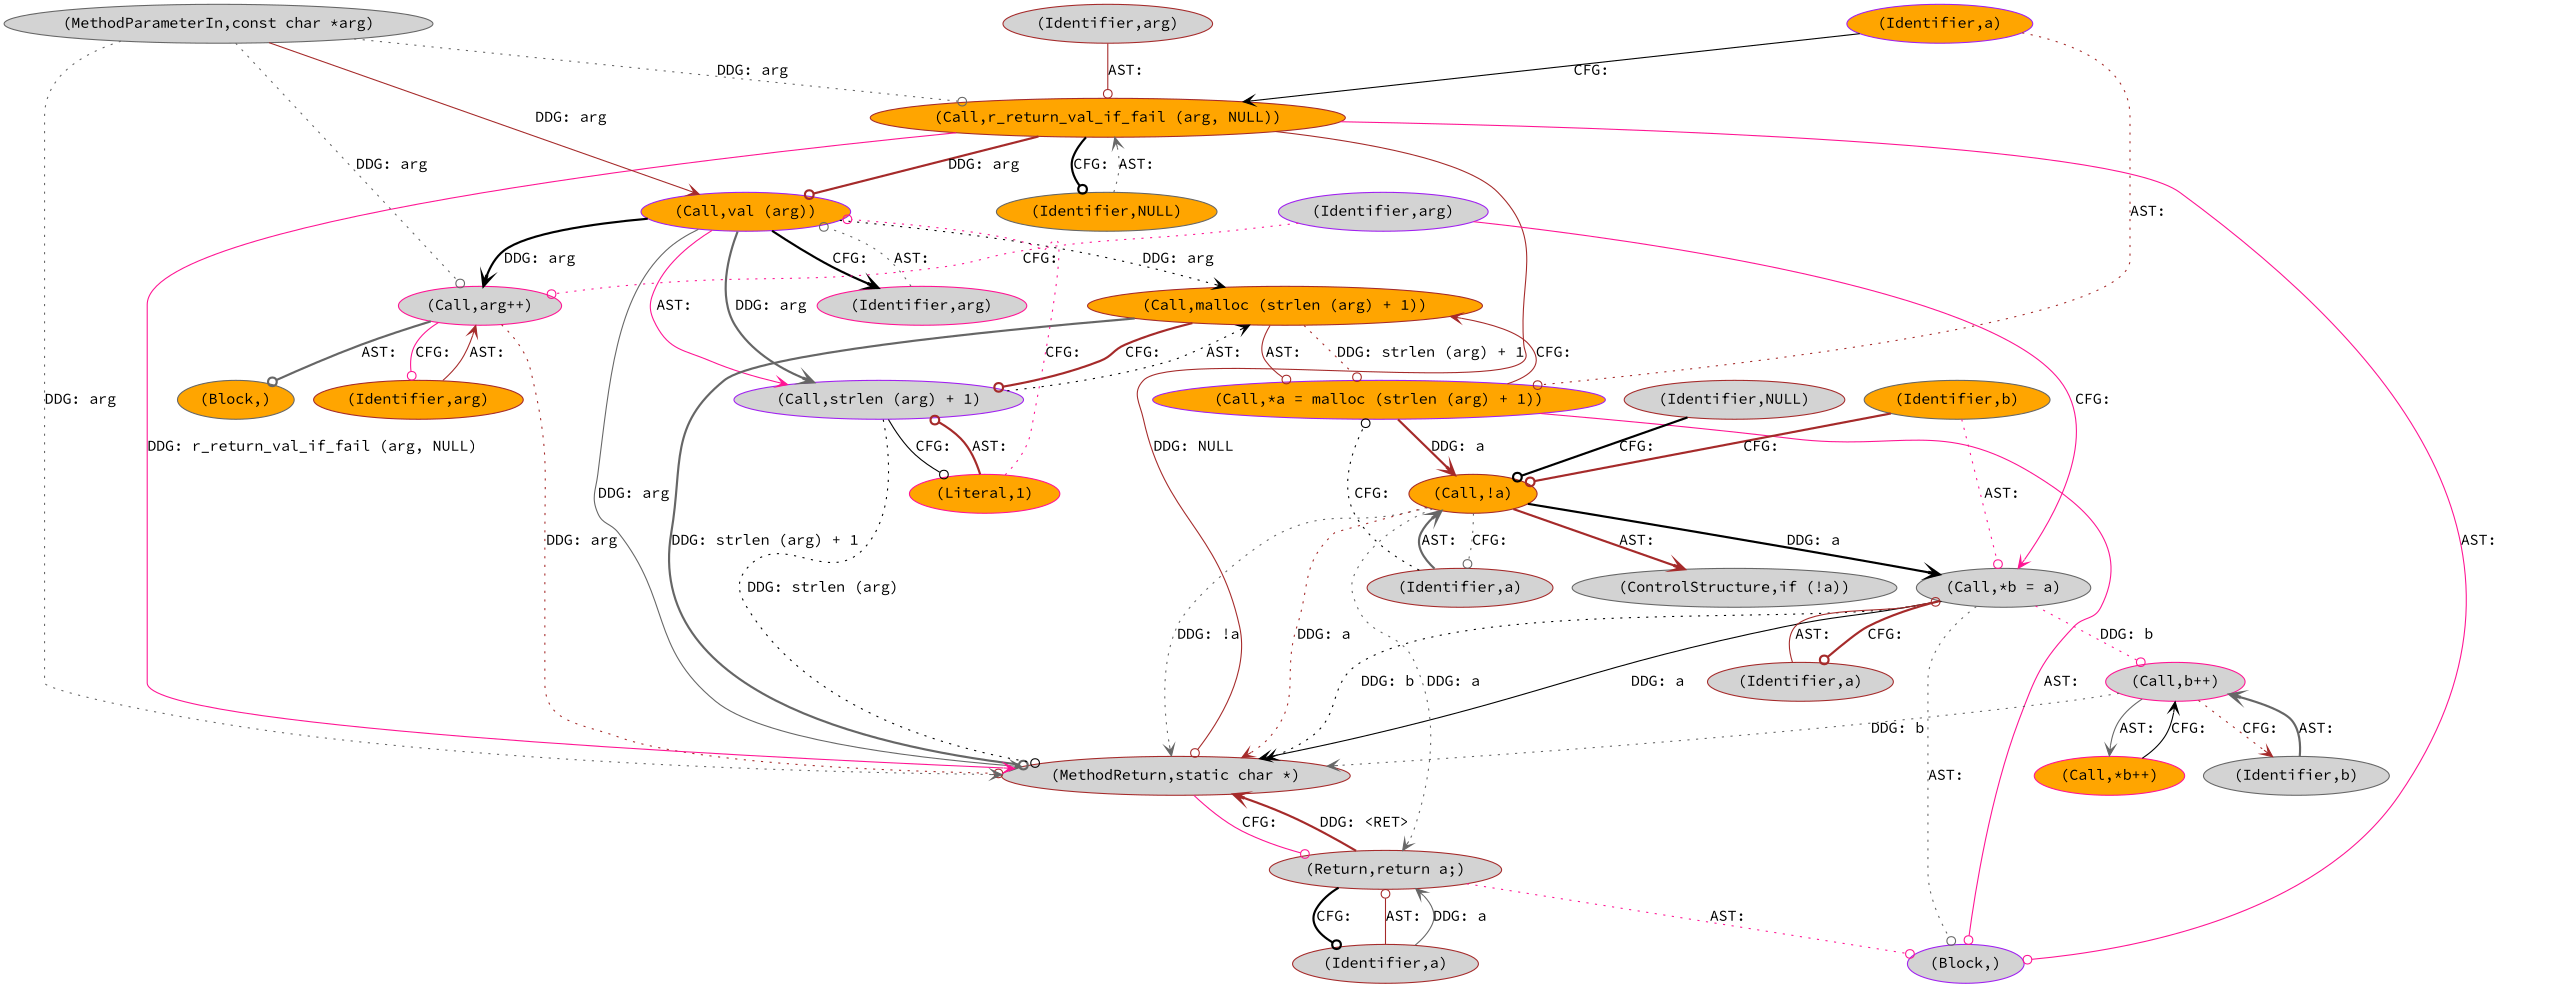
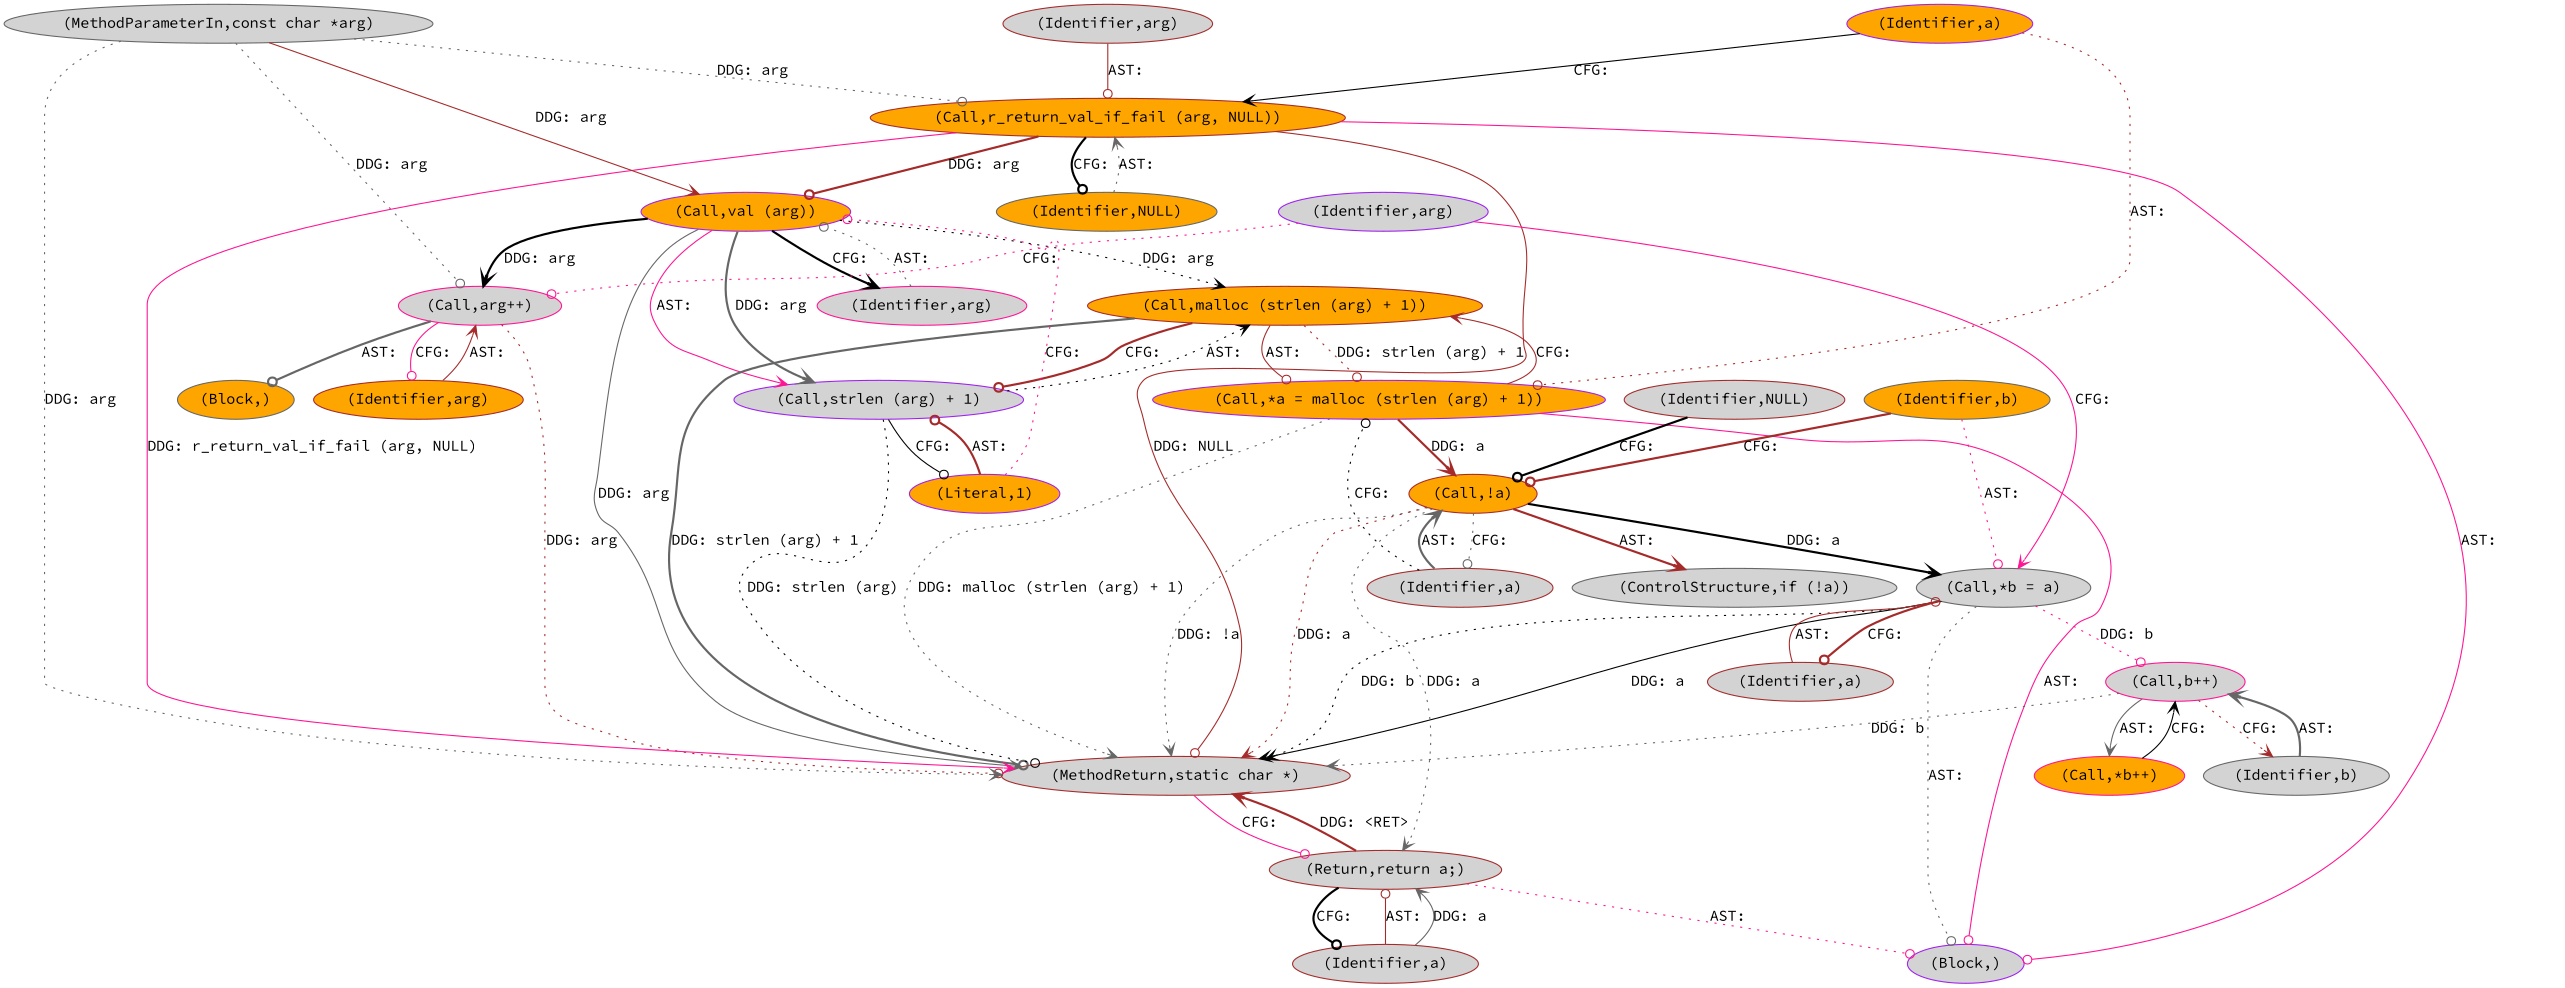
(985, 494) -> (985, 494)
none -> (975, 530)
